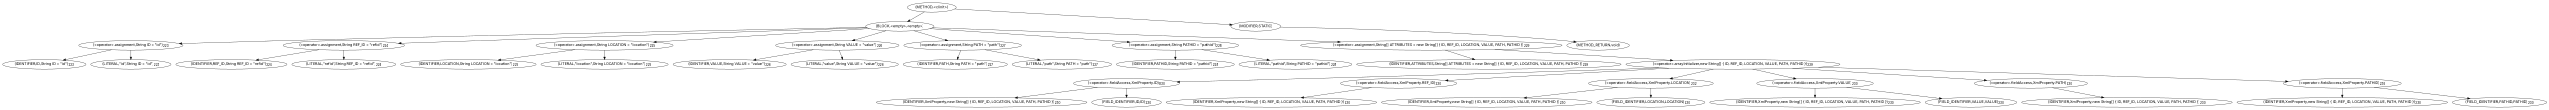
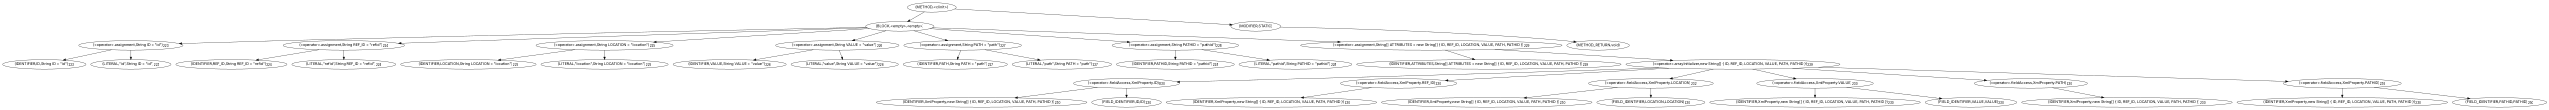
(2531, 102) -> (2531, 102)
